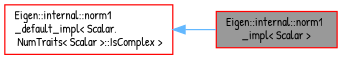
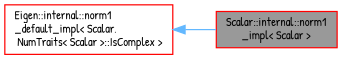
(277, 30) -> (277, 30)
